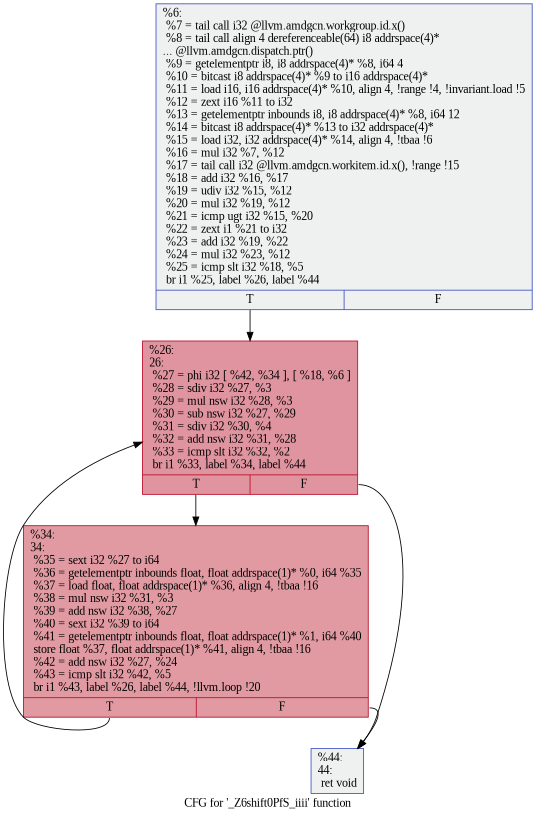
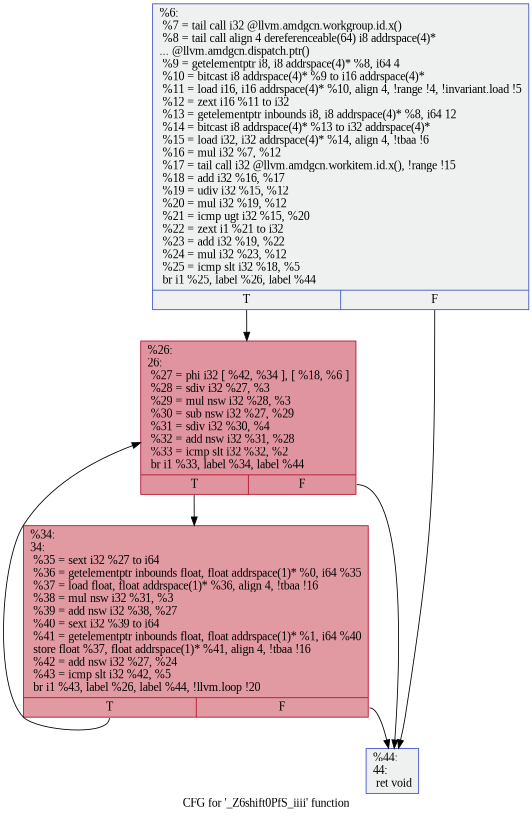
none -> (429, 526)
